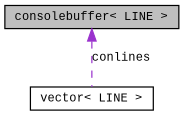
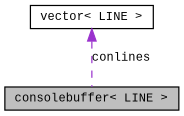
(92, 64) -> (92, 64)
